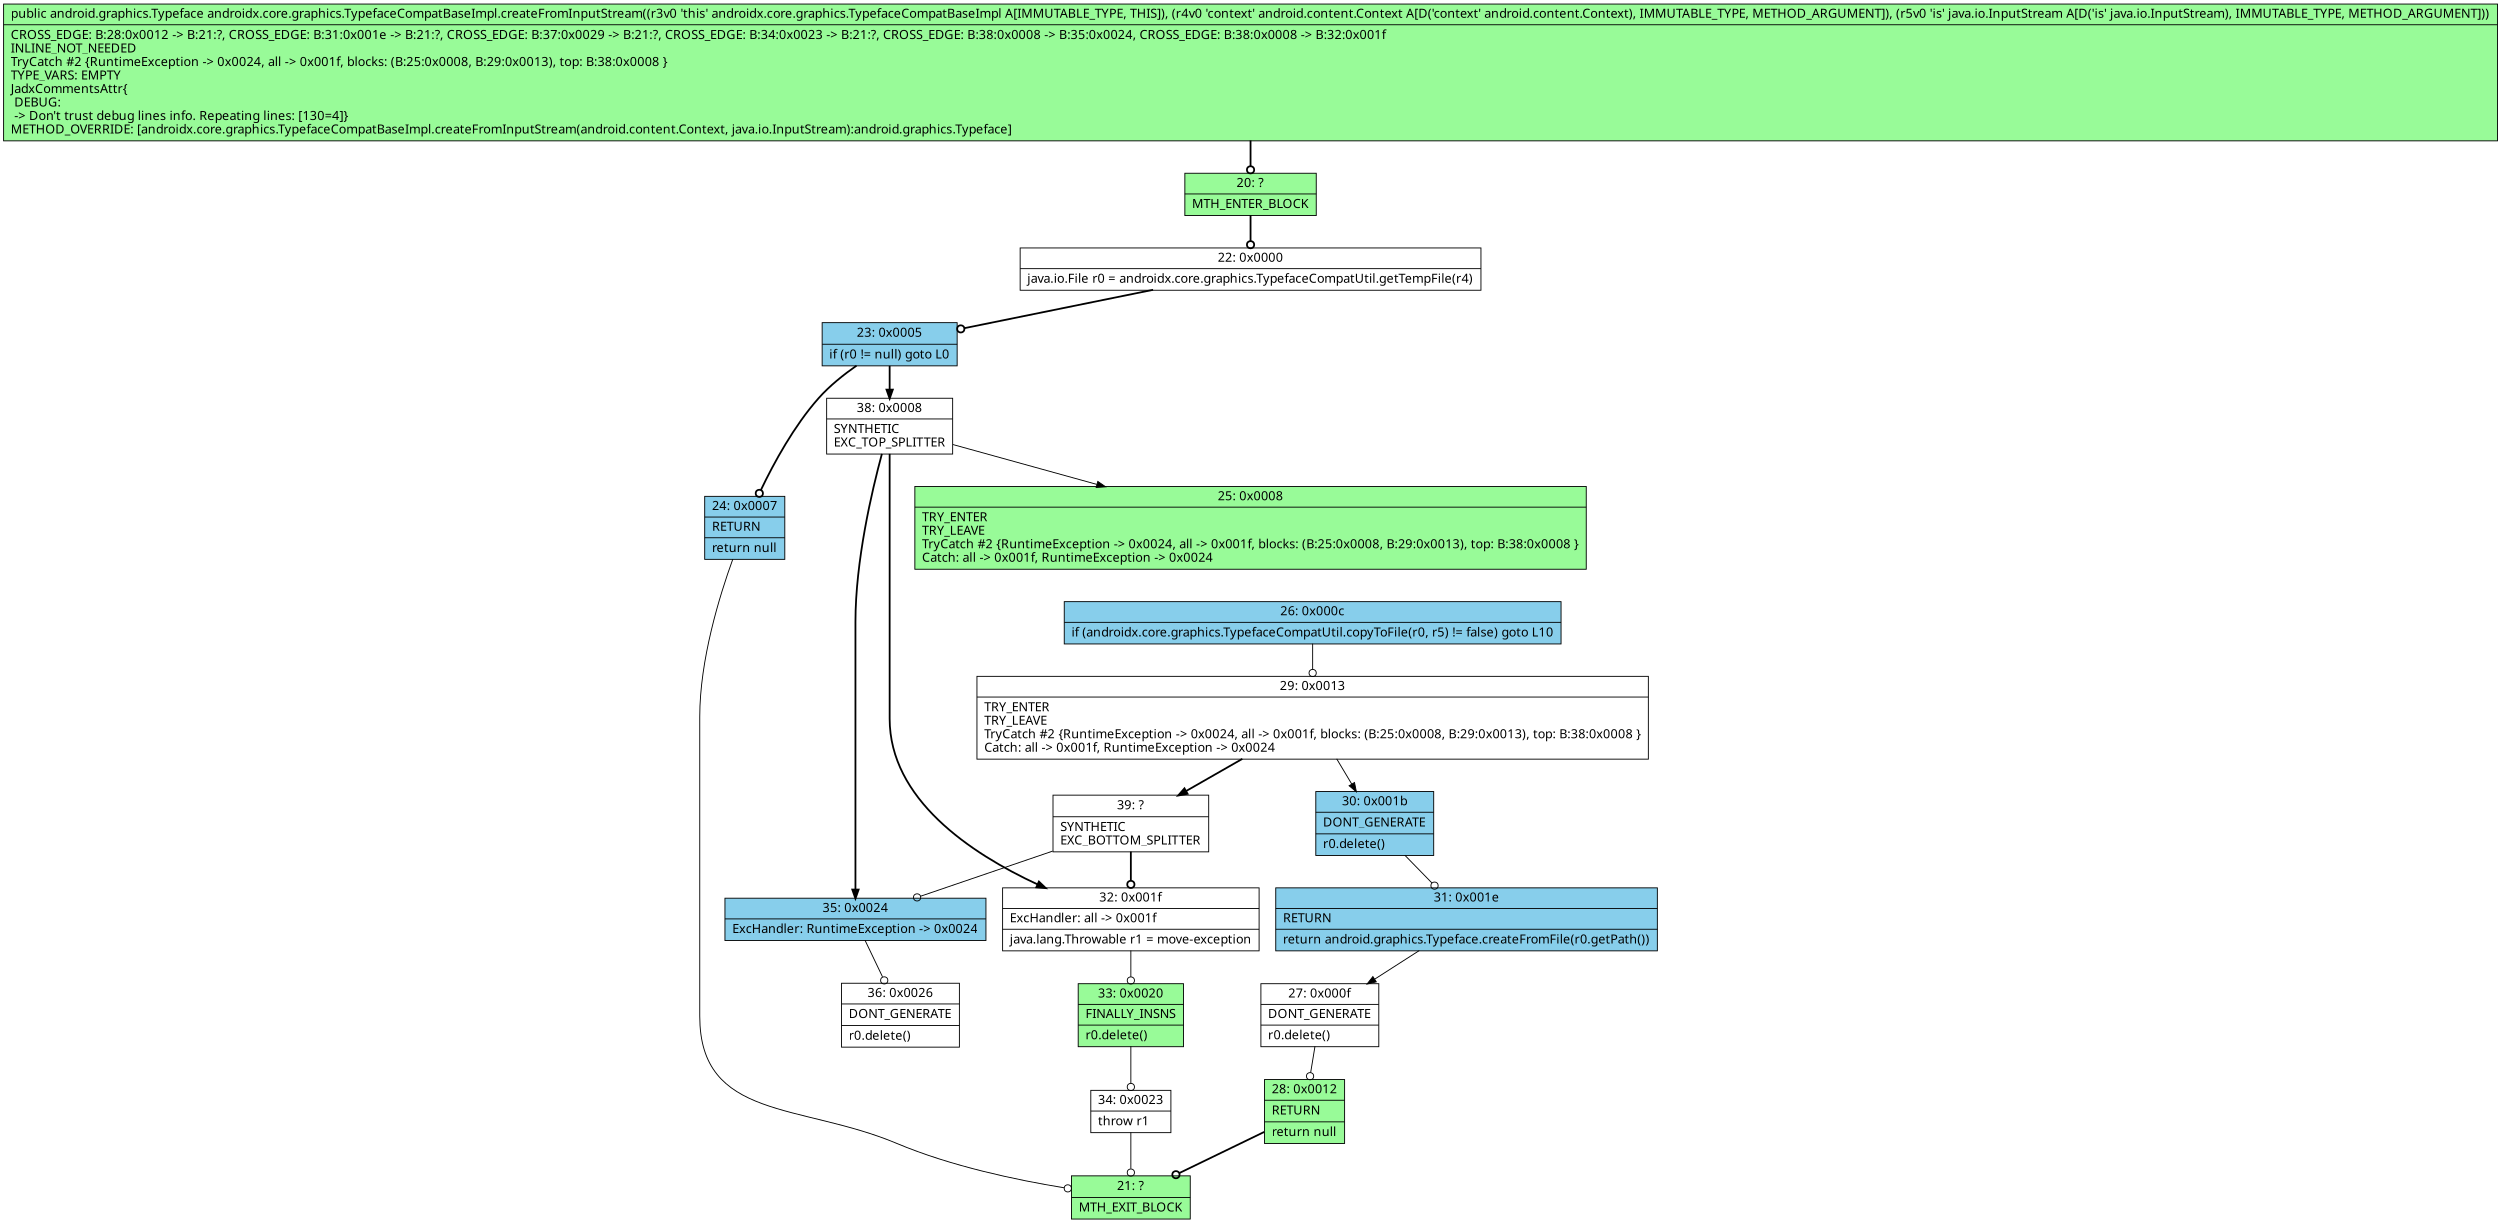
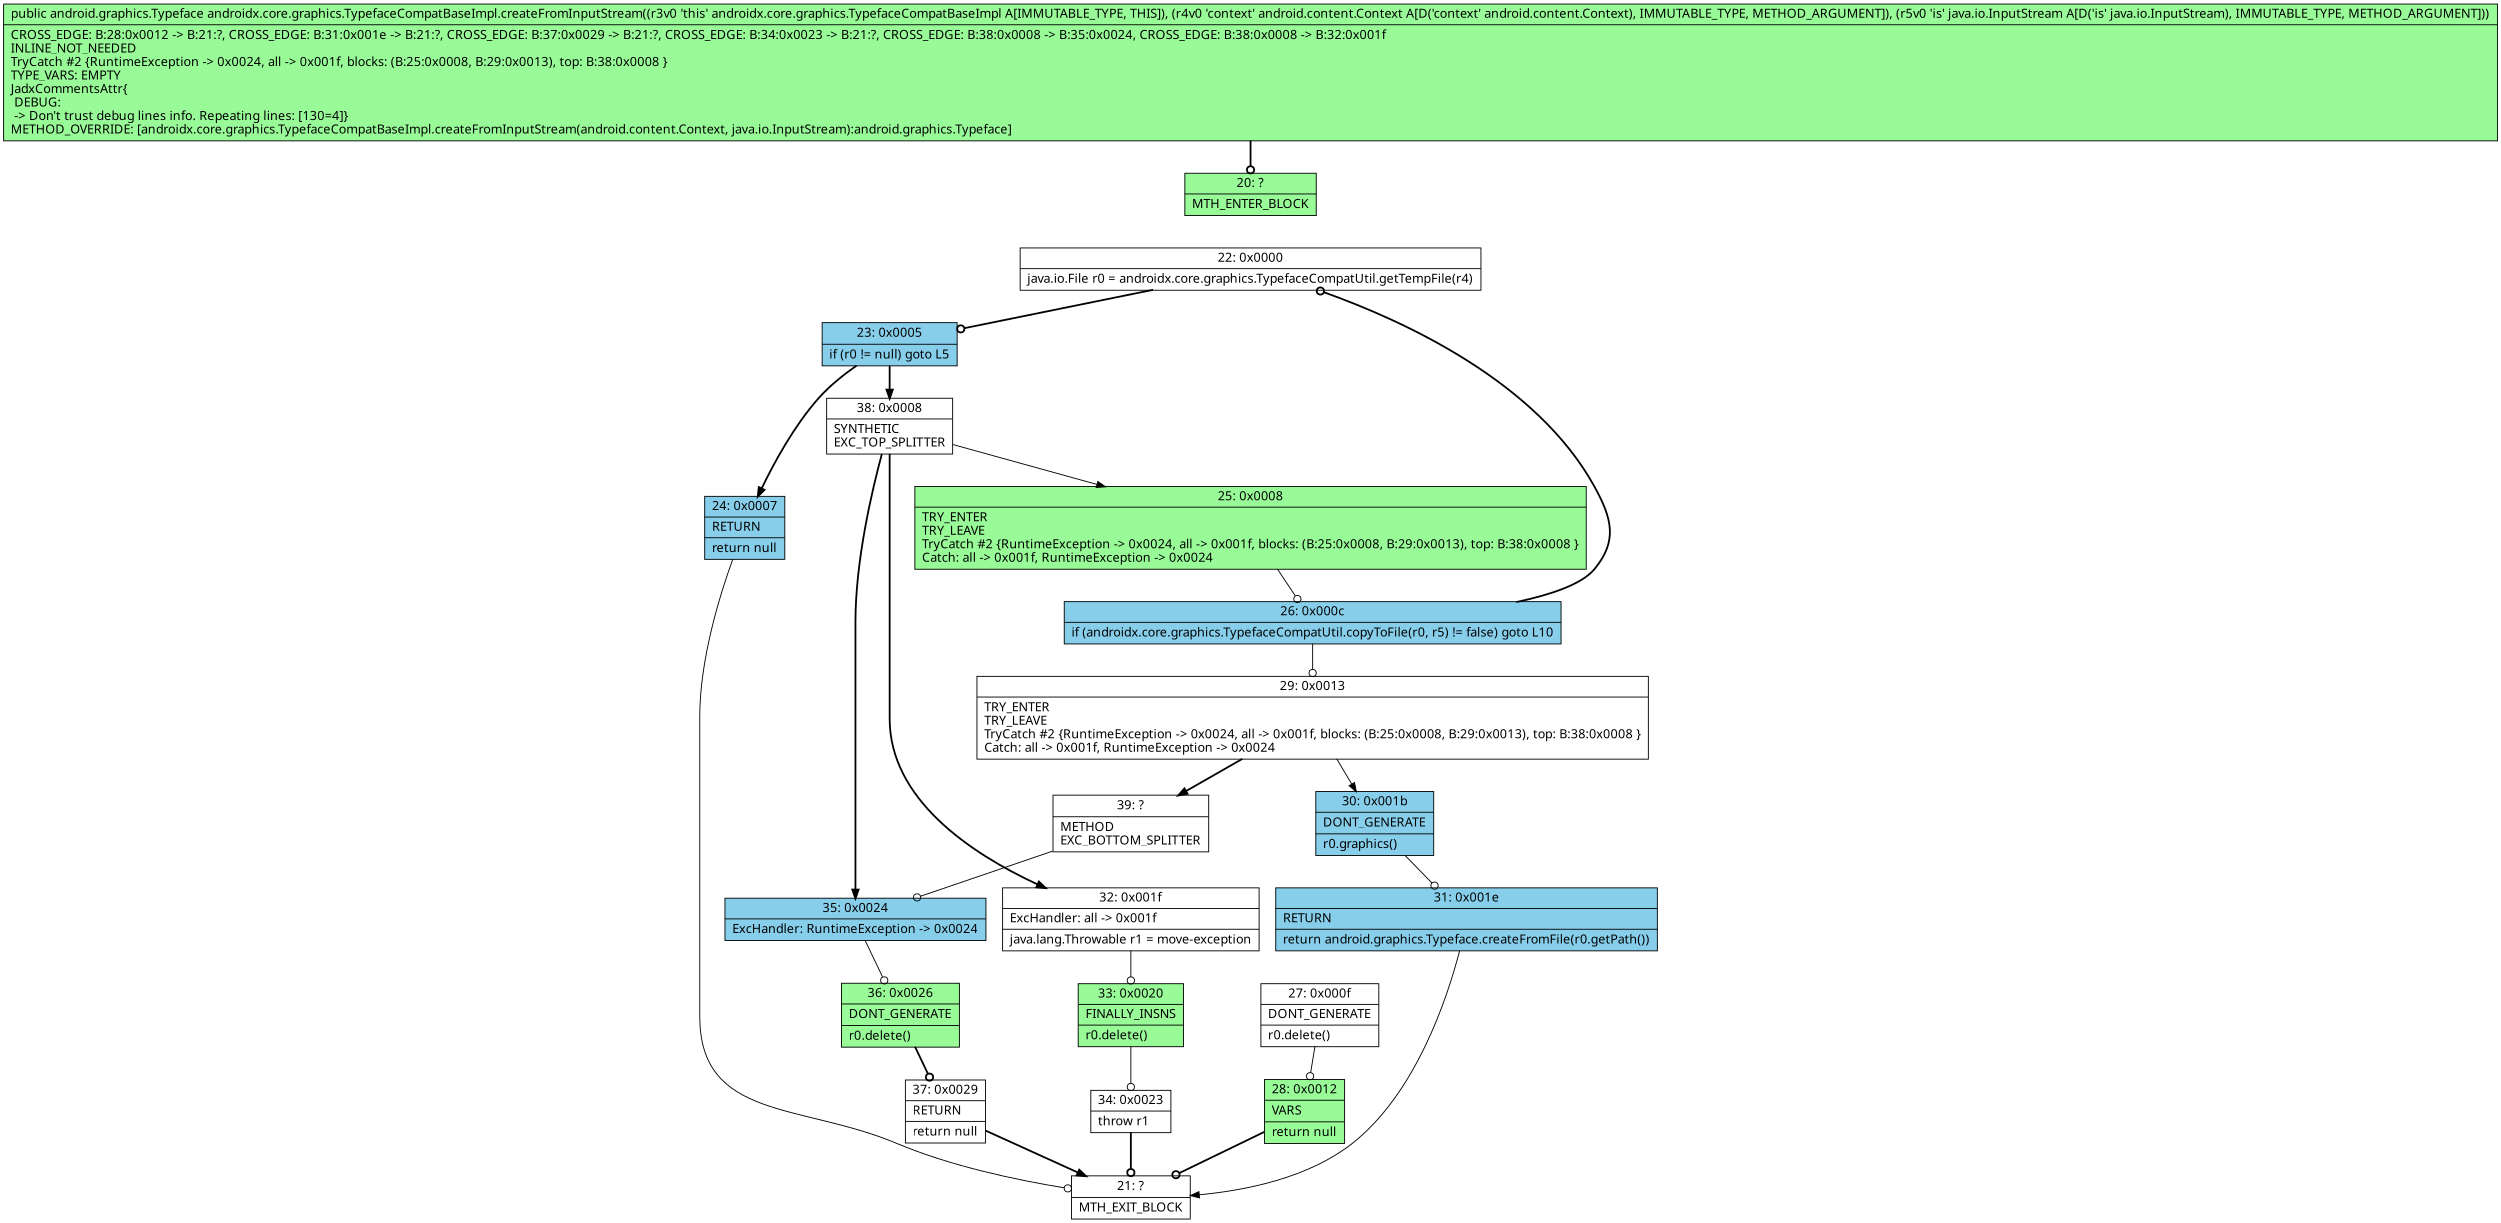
(1251, 228) -> (1544, 422)
(890, 355) -> (890, 355)
(801, 421) -> (801, 421)
none -> (1286, 582)
(1093, 827) -> (1088, 827)
(1354, 844) -> (1360, 844)
(1131, 866) -> none
(1397, 965) -> (1375, 1123)
(900, 1015) -> (900, 1015)
(1296, 1111) -> (1287, 1111)
none -> (945, 1112)
(1131, 1150) -> (1131, 1150)
(1131, 1197) -> (1131, 1197)
